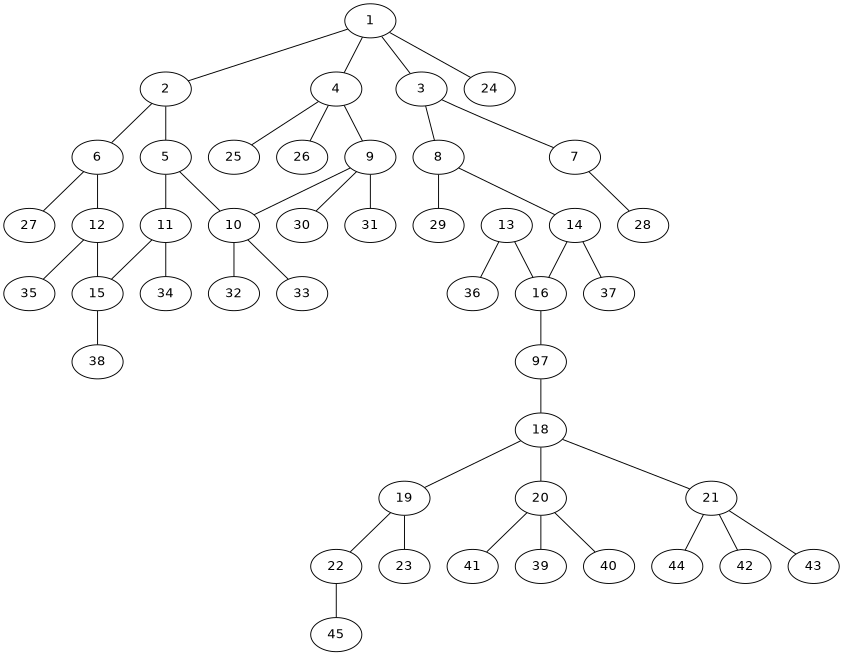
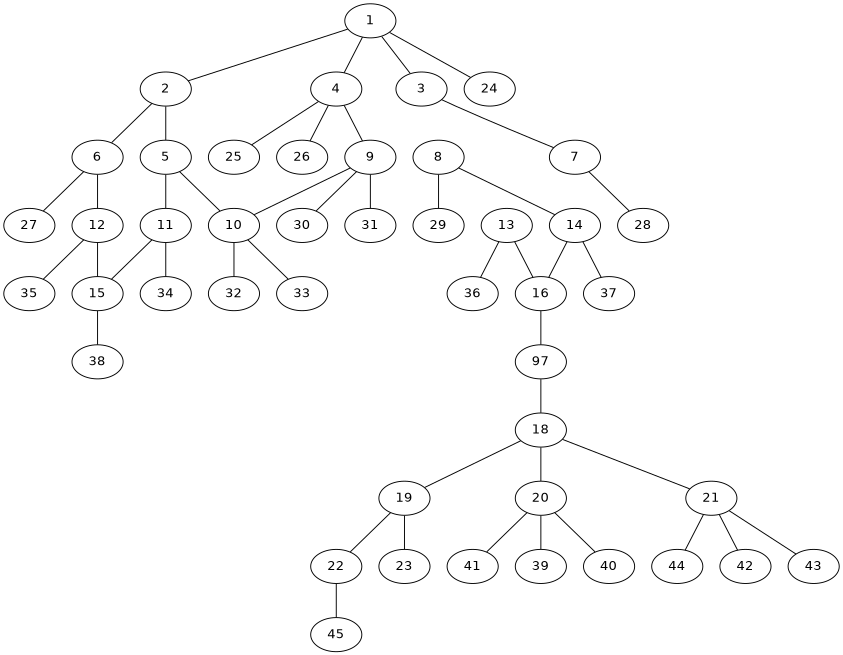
(430, 123) -> none
